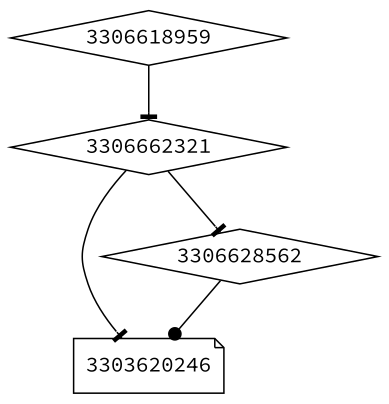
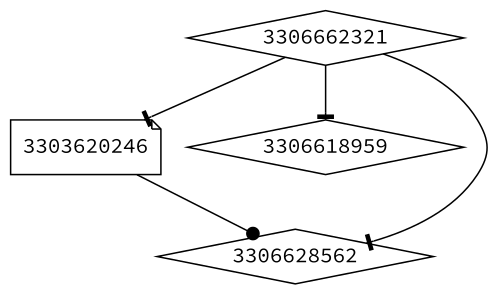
(149, 89) -> (326, 89)
(200, 305) -> (192, 203)
